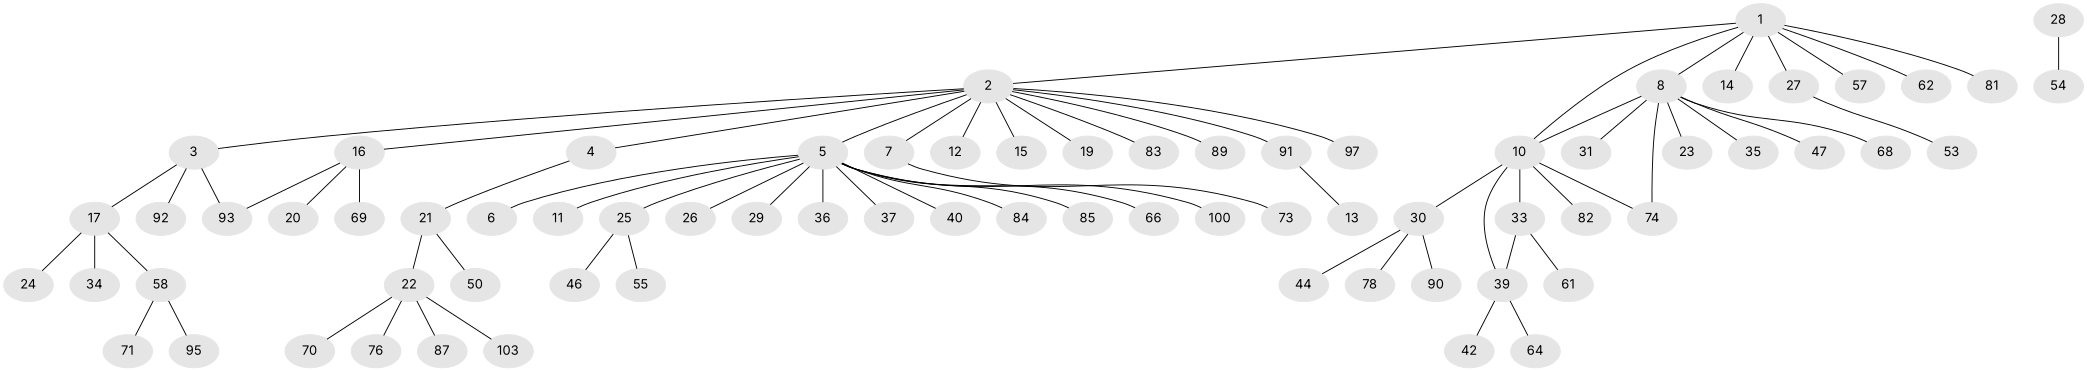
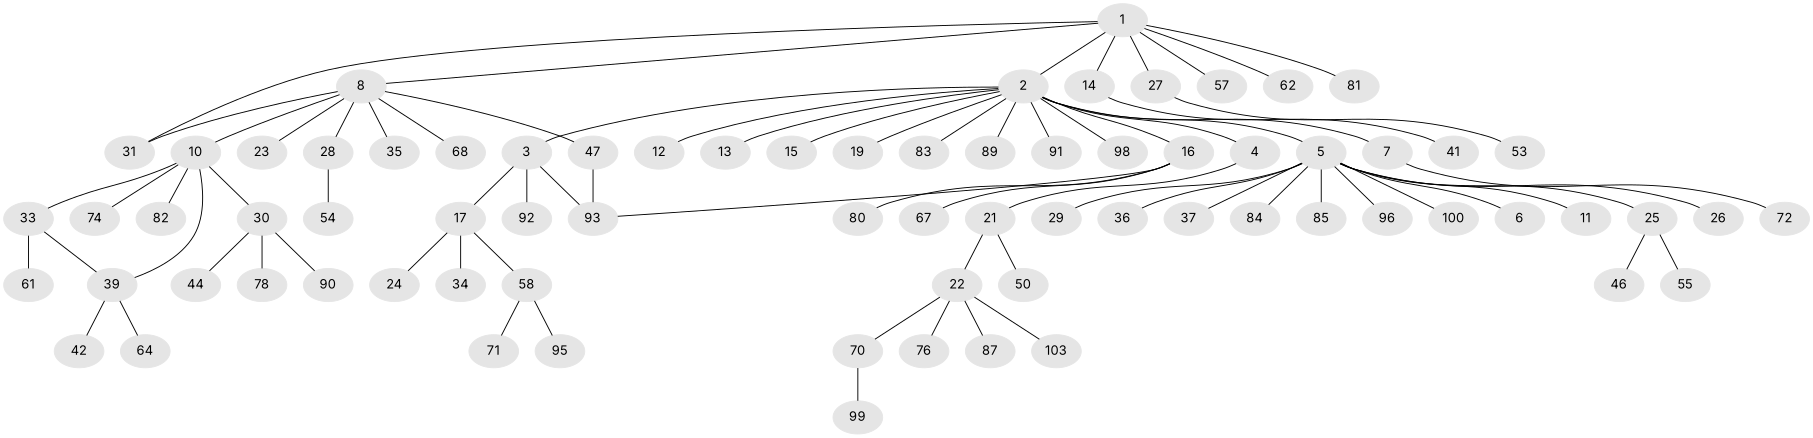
(1629, 70) -> (615, 40)
(1653, 152) -> (345, 120)
(1353, 153) -> (1123, 153)
none -> (1454, 153)
none -> (593, 186)
(1319, 186) -> (870, 109)
(293, 219) -> (858, 219)
(360, 219) -> (924, 219)
(955, 219) -> none
(1154, 219) -> (1387, 219)
(1286, 219) -> (1785, 219)
none -> (858, 417)
